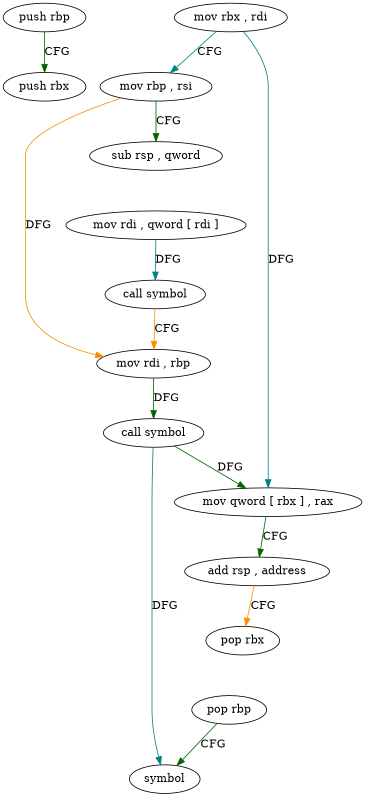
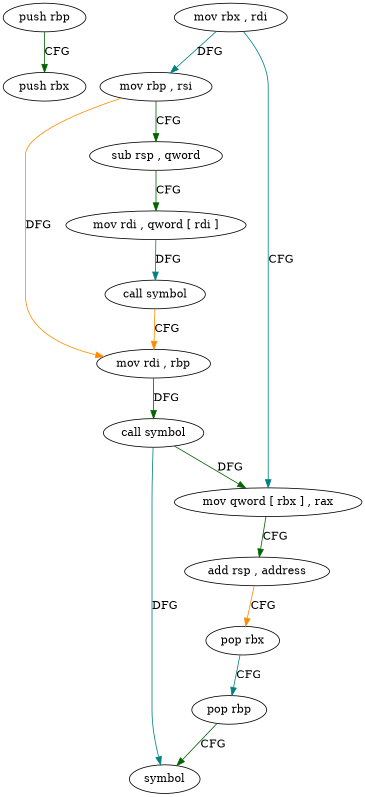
(210, 52) -> (210, 52)
none -> (156, 187)
(281, 260) -> (281, 260)
none -> (237, 671)
